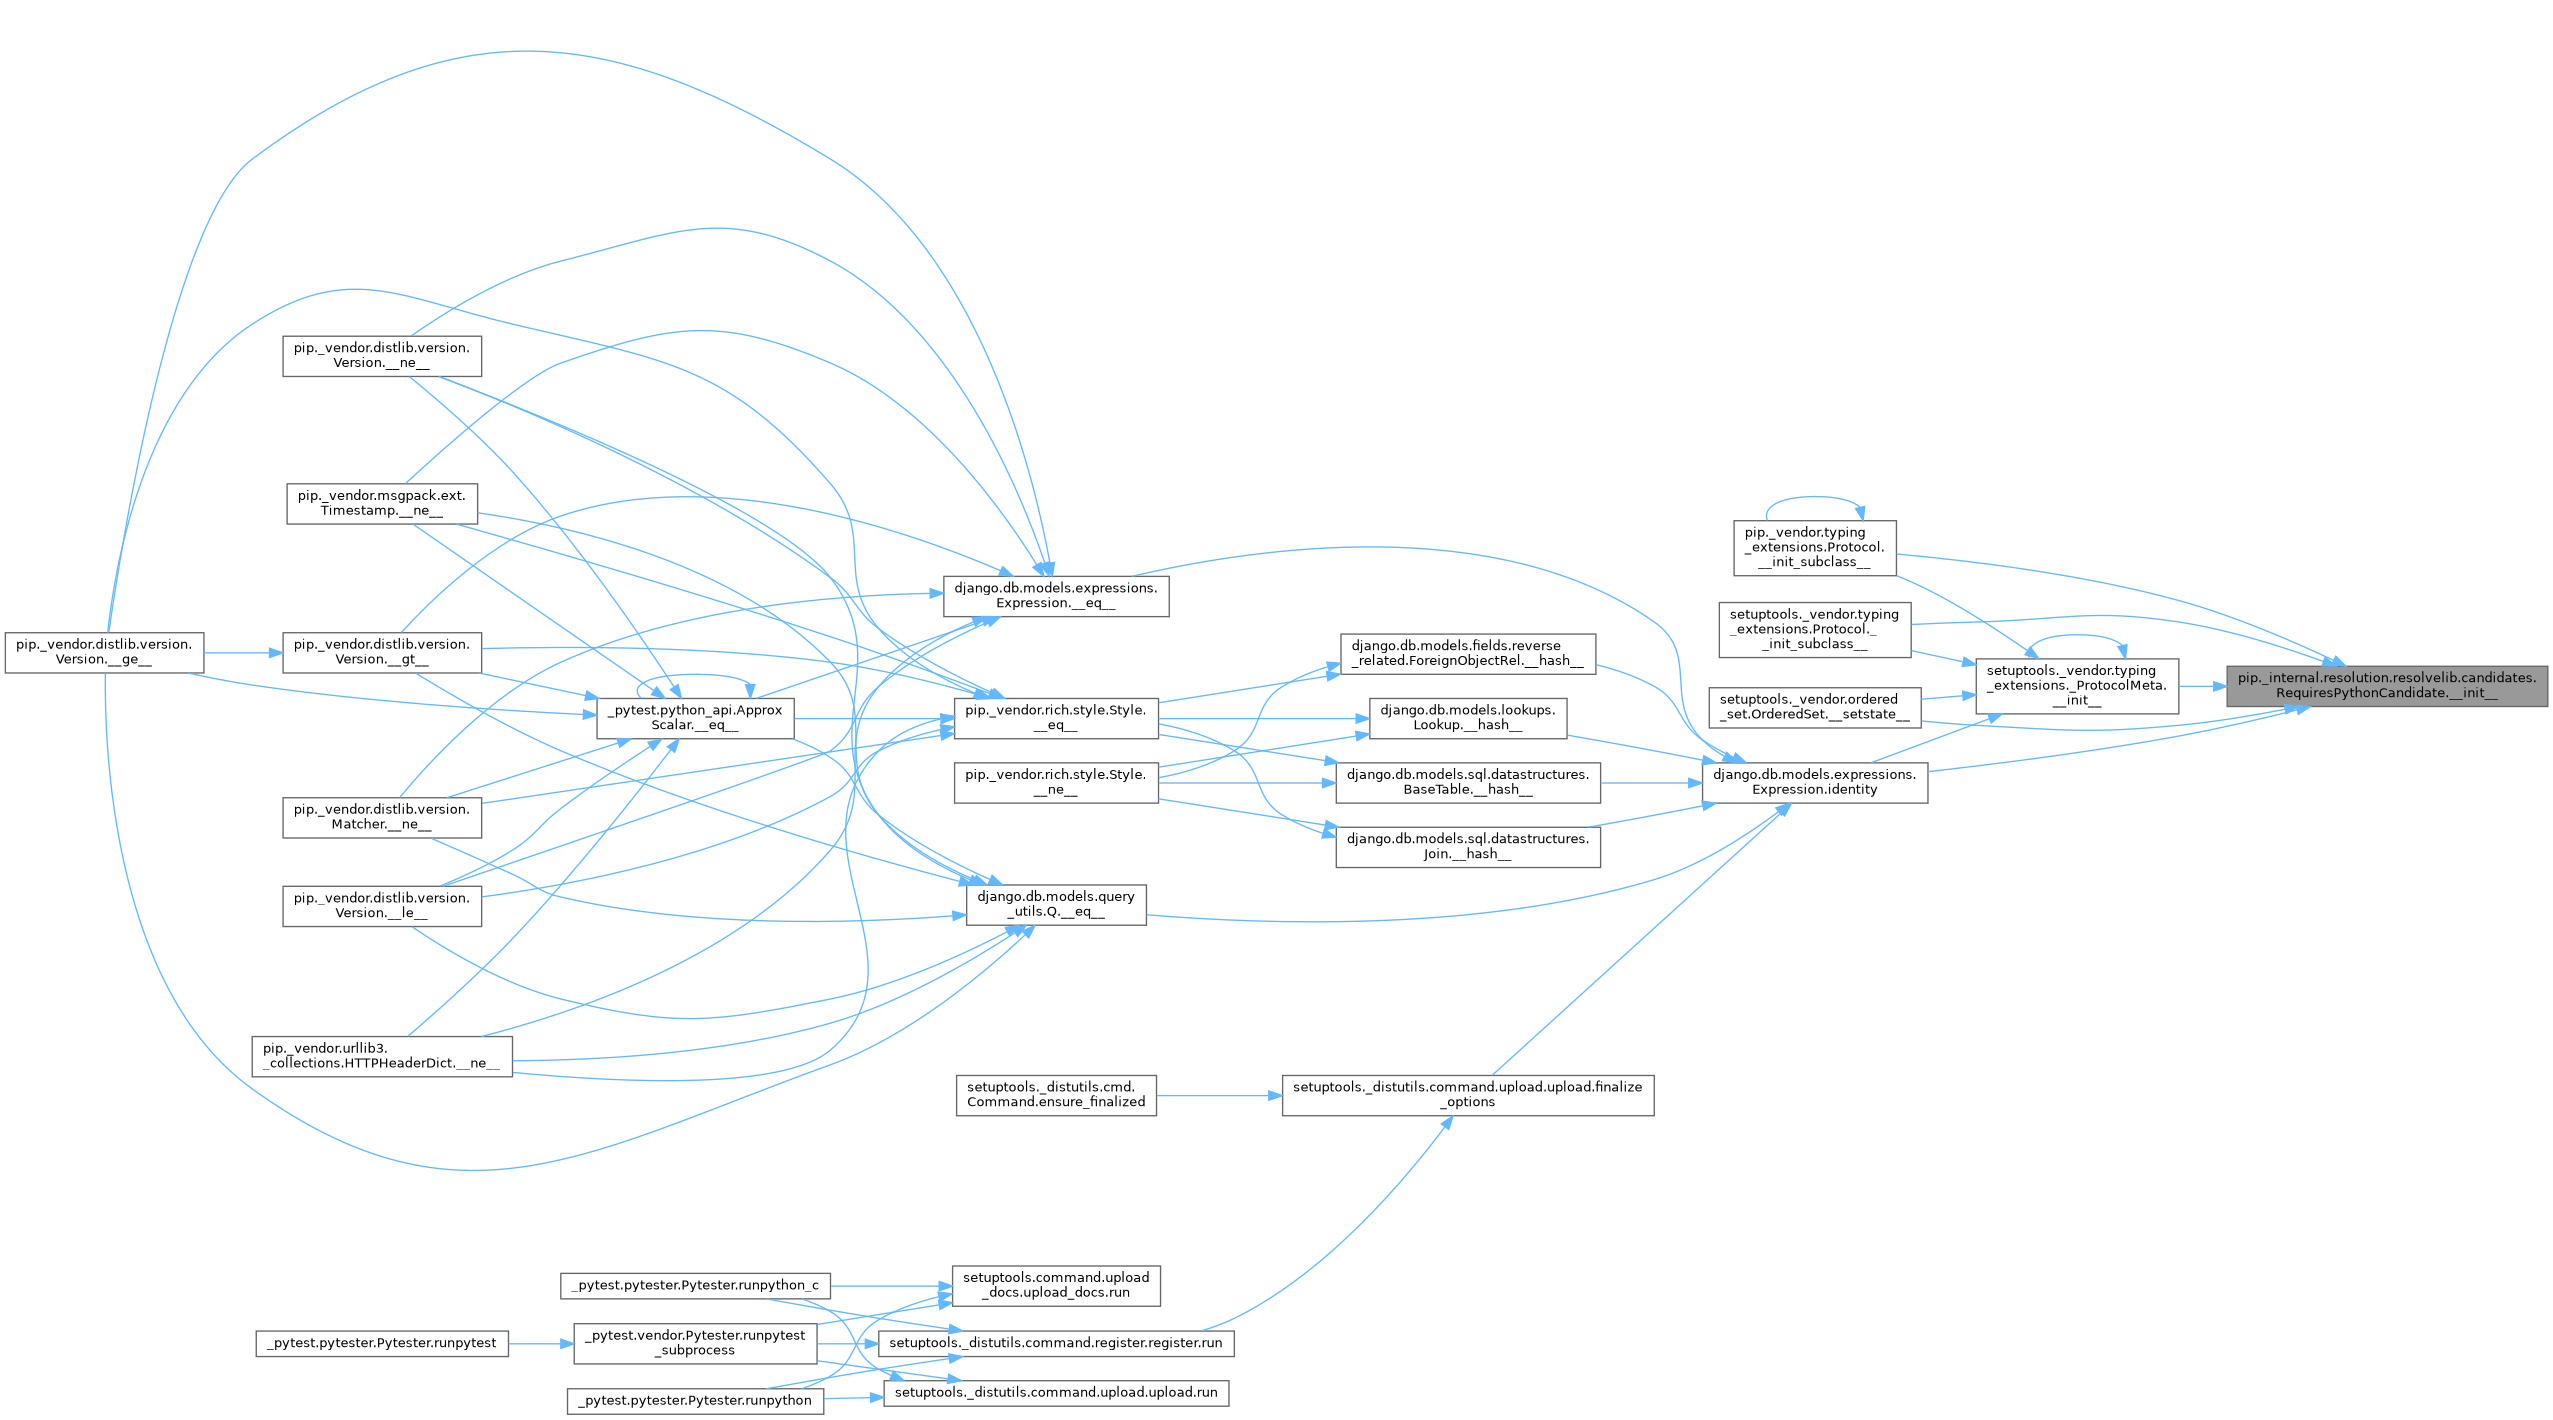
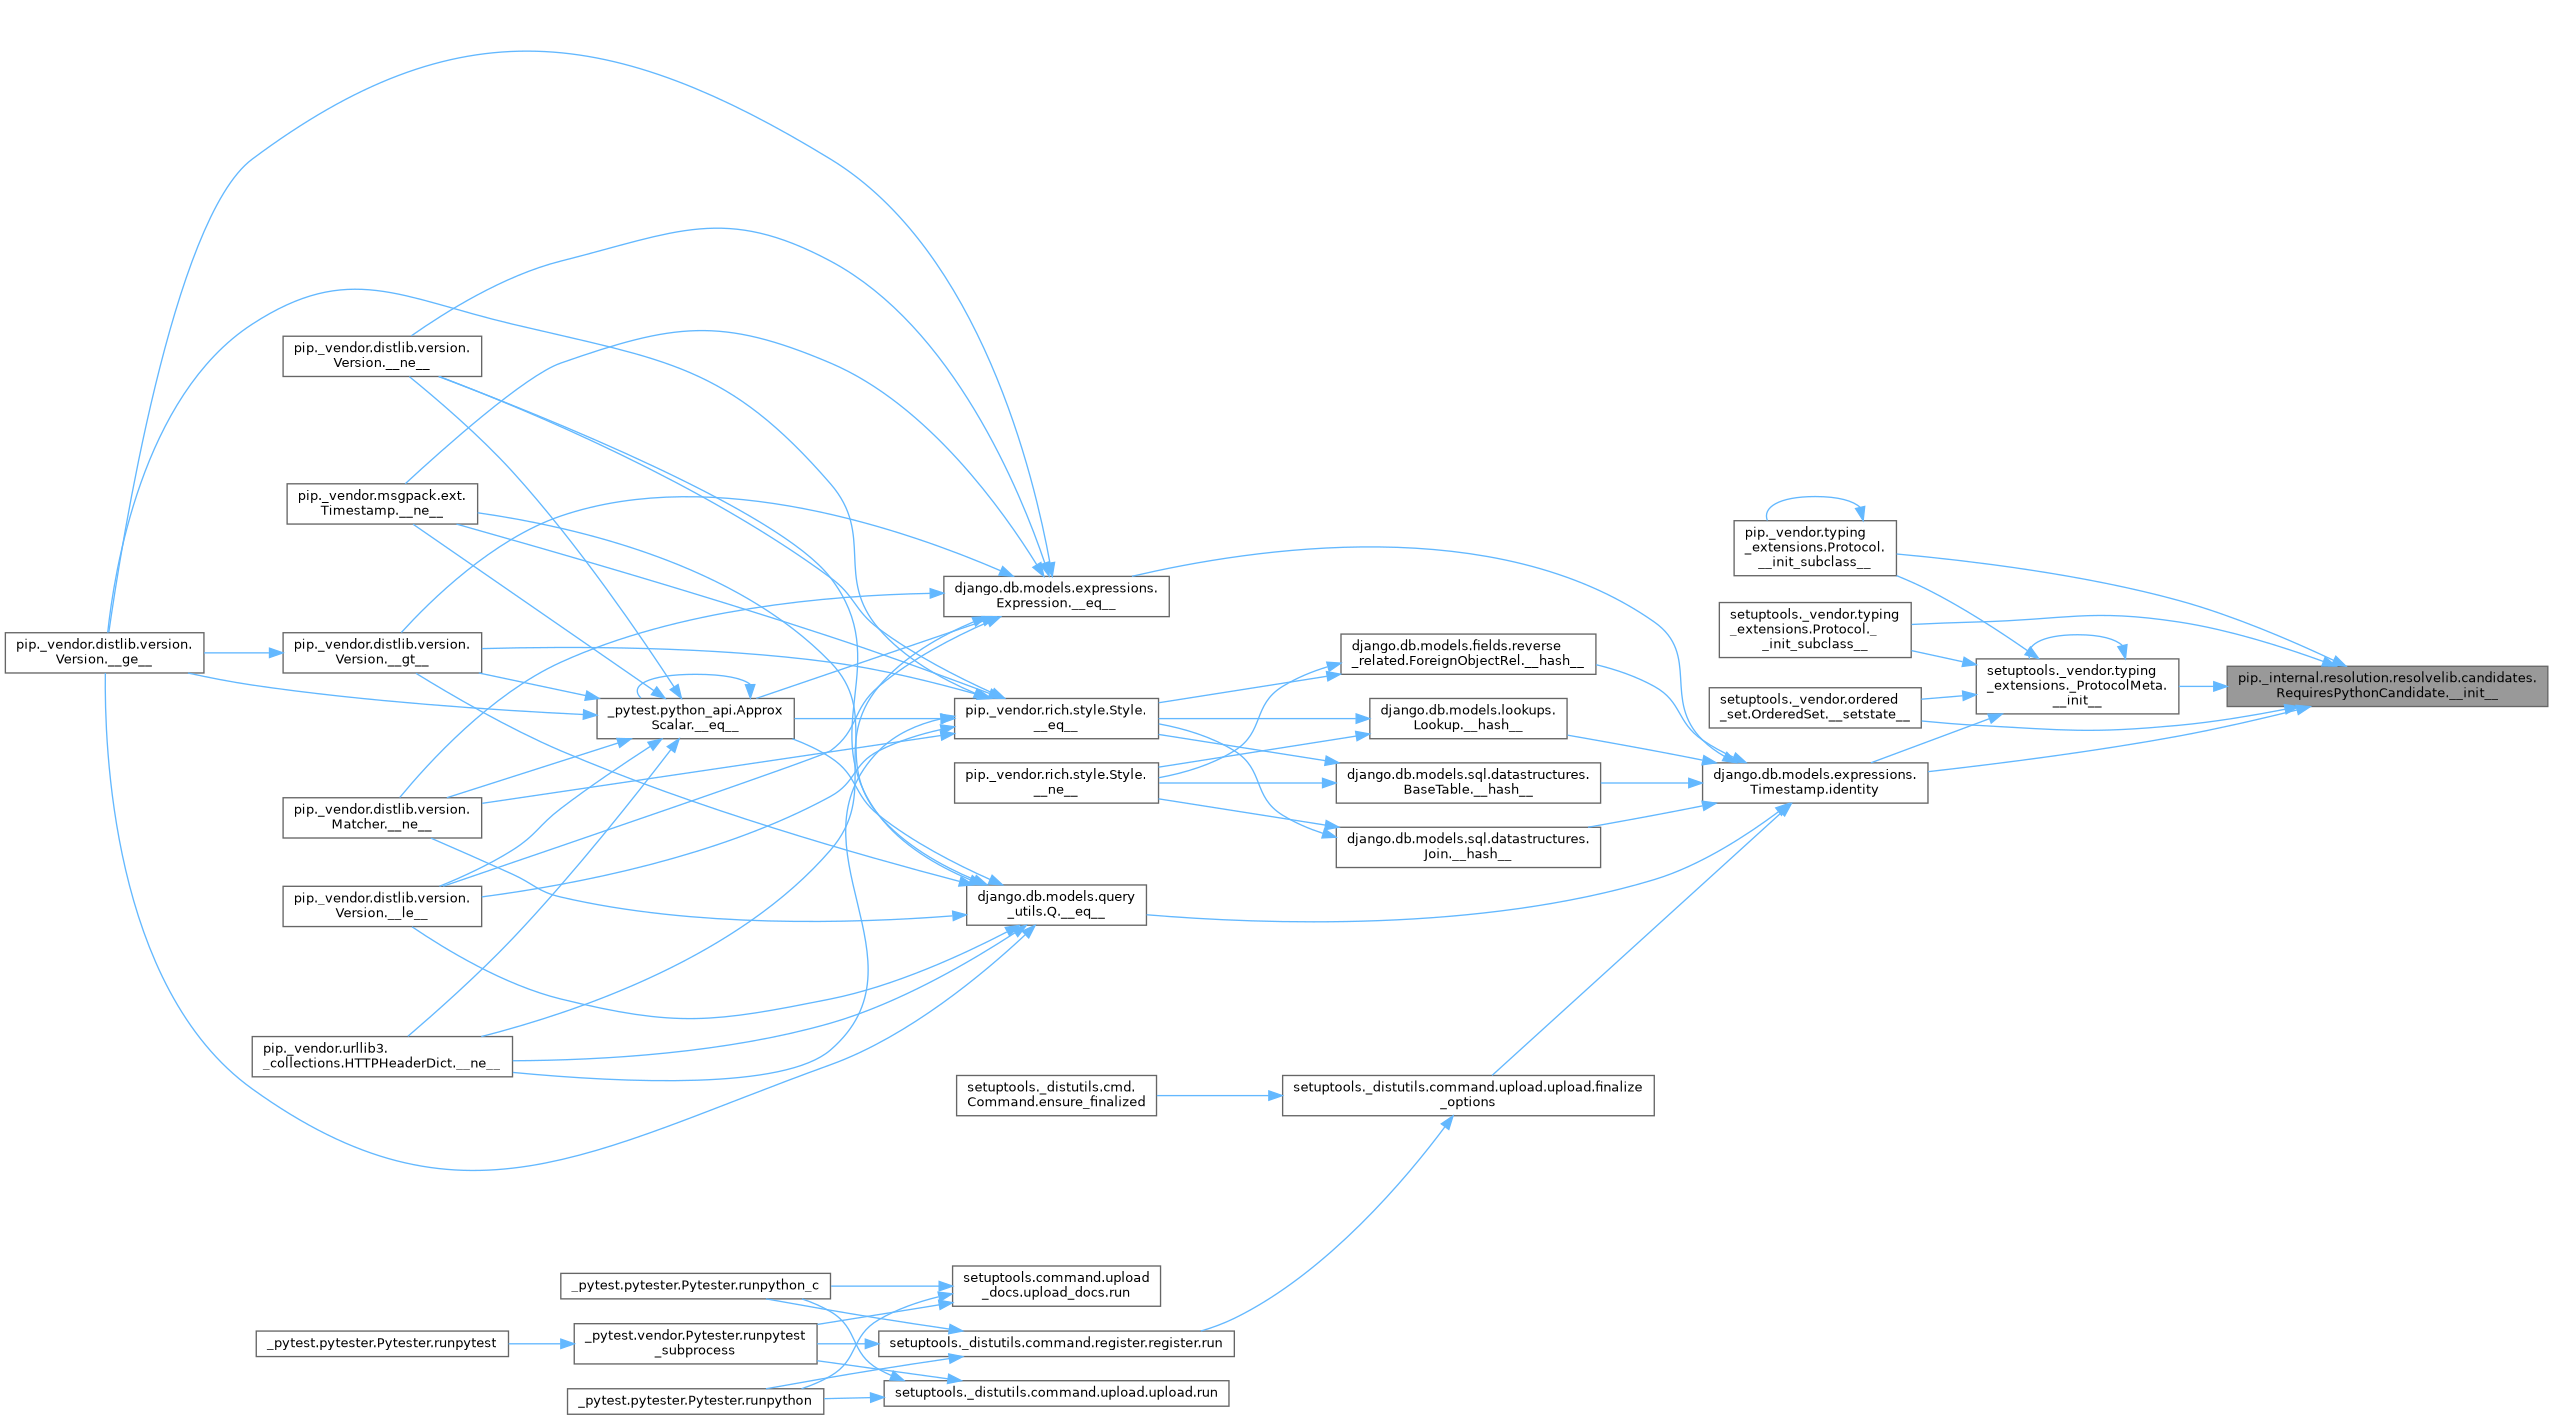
(1815, 783) -> (1815, 783)
